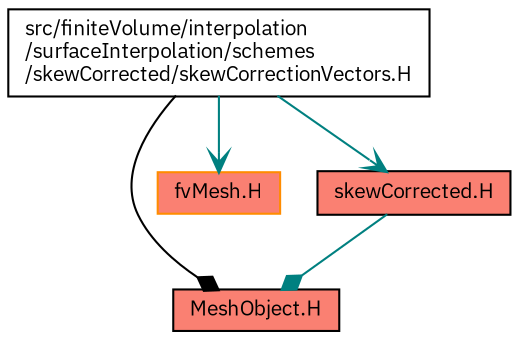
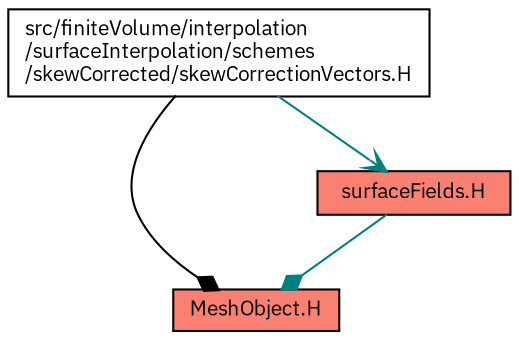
(219, 193) -> none
(414, 193) -> (414, 193)
